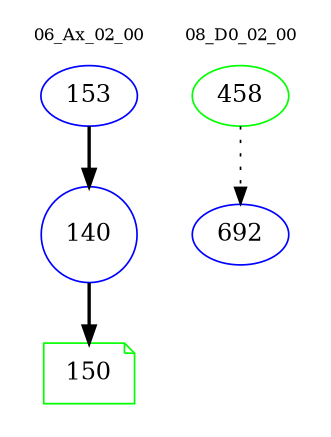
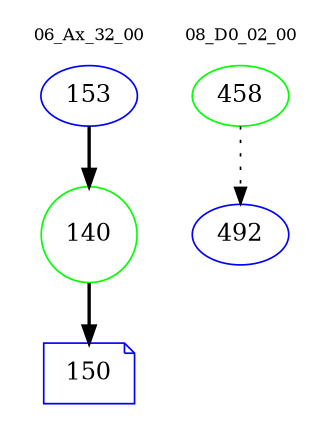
(89, 36) -> (89, 36)
(89, 235) -> (89, 235)
(241, 235) -> (241, 235)
(89, 373) -> (89, 373)
